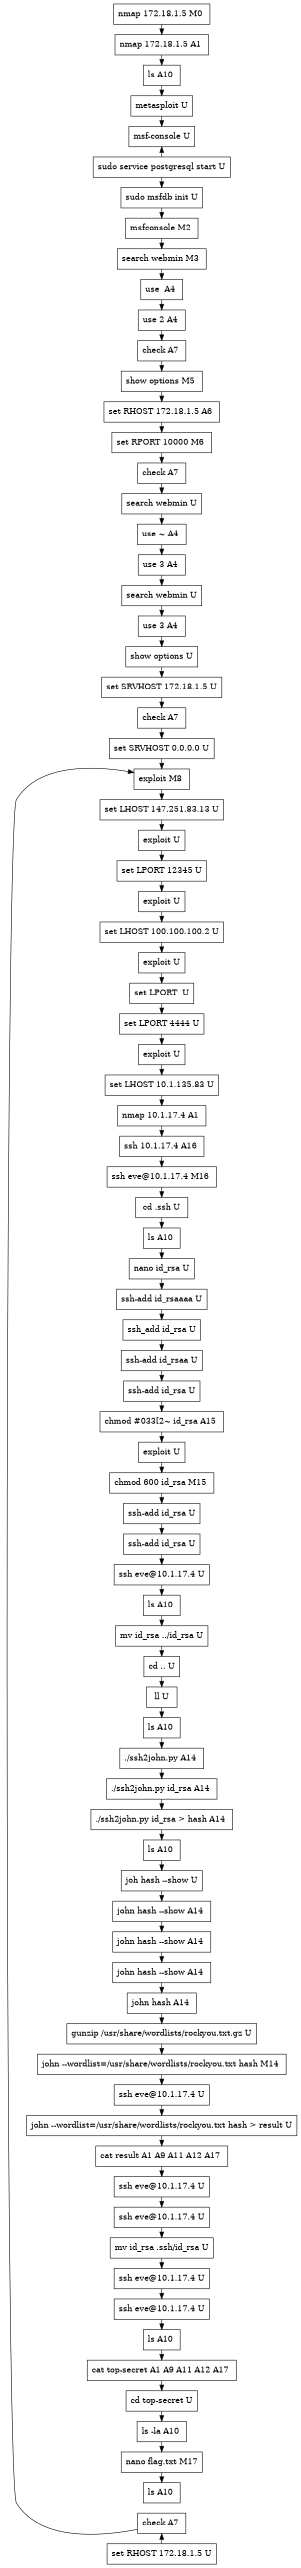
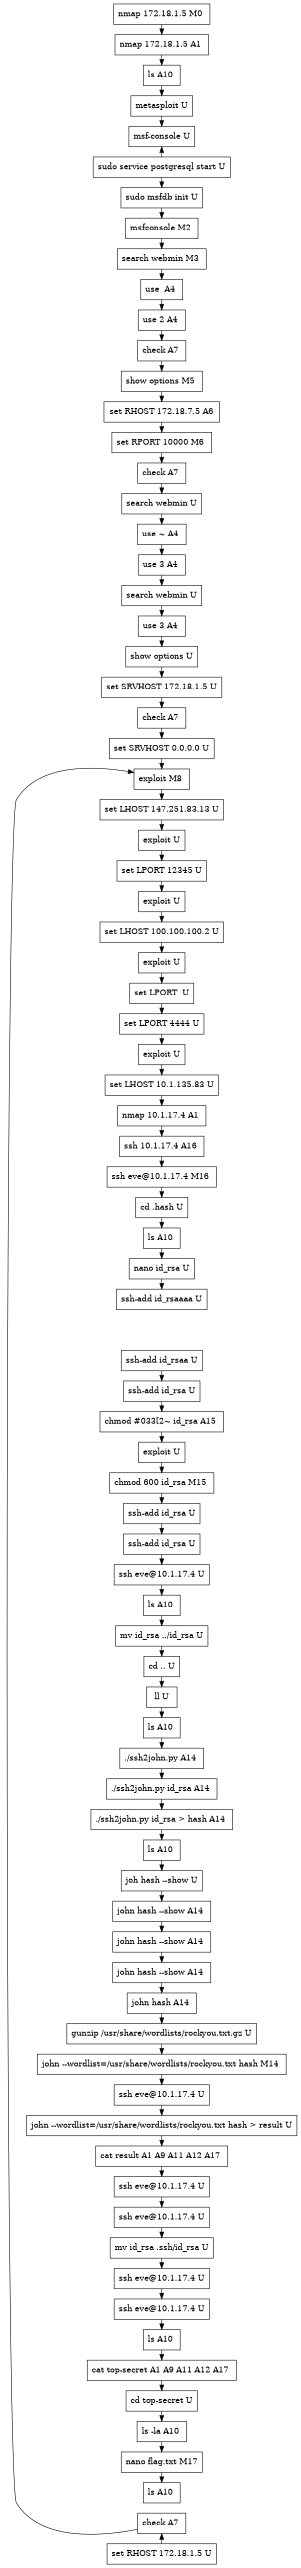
(162, 412) -> (162, 412)
(162, 1208) -> (162, 1208)
(162, 1330) -> none
